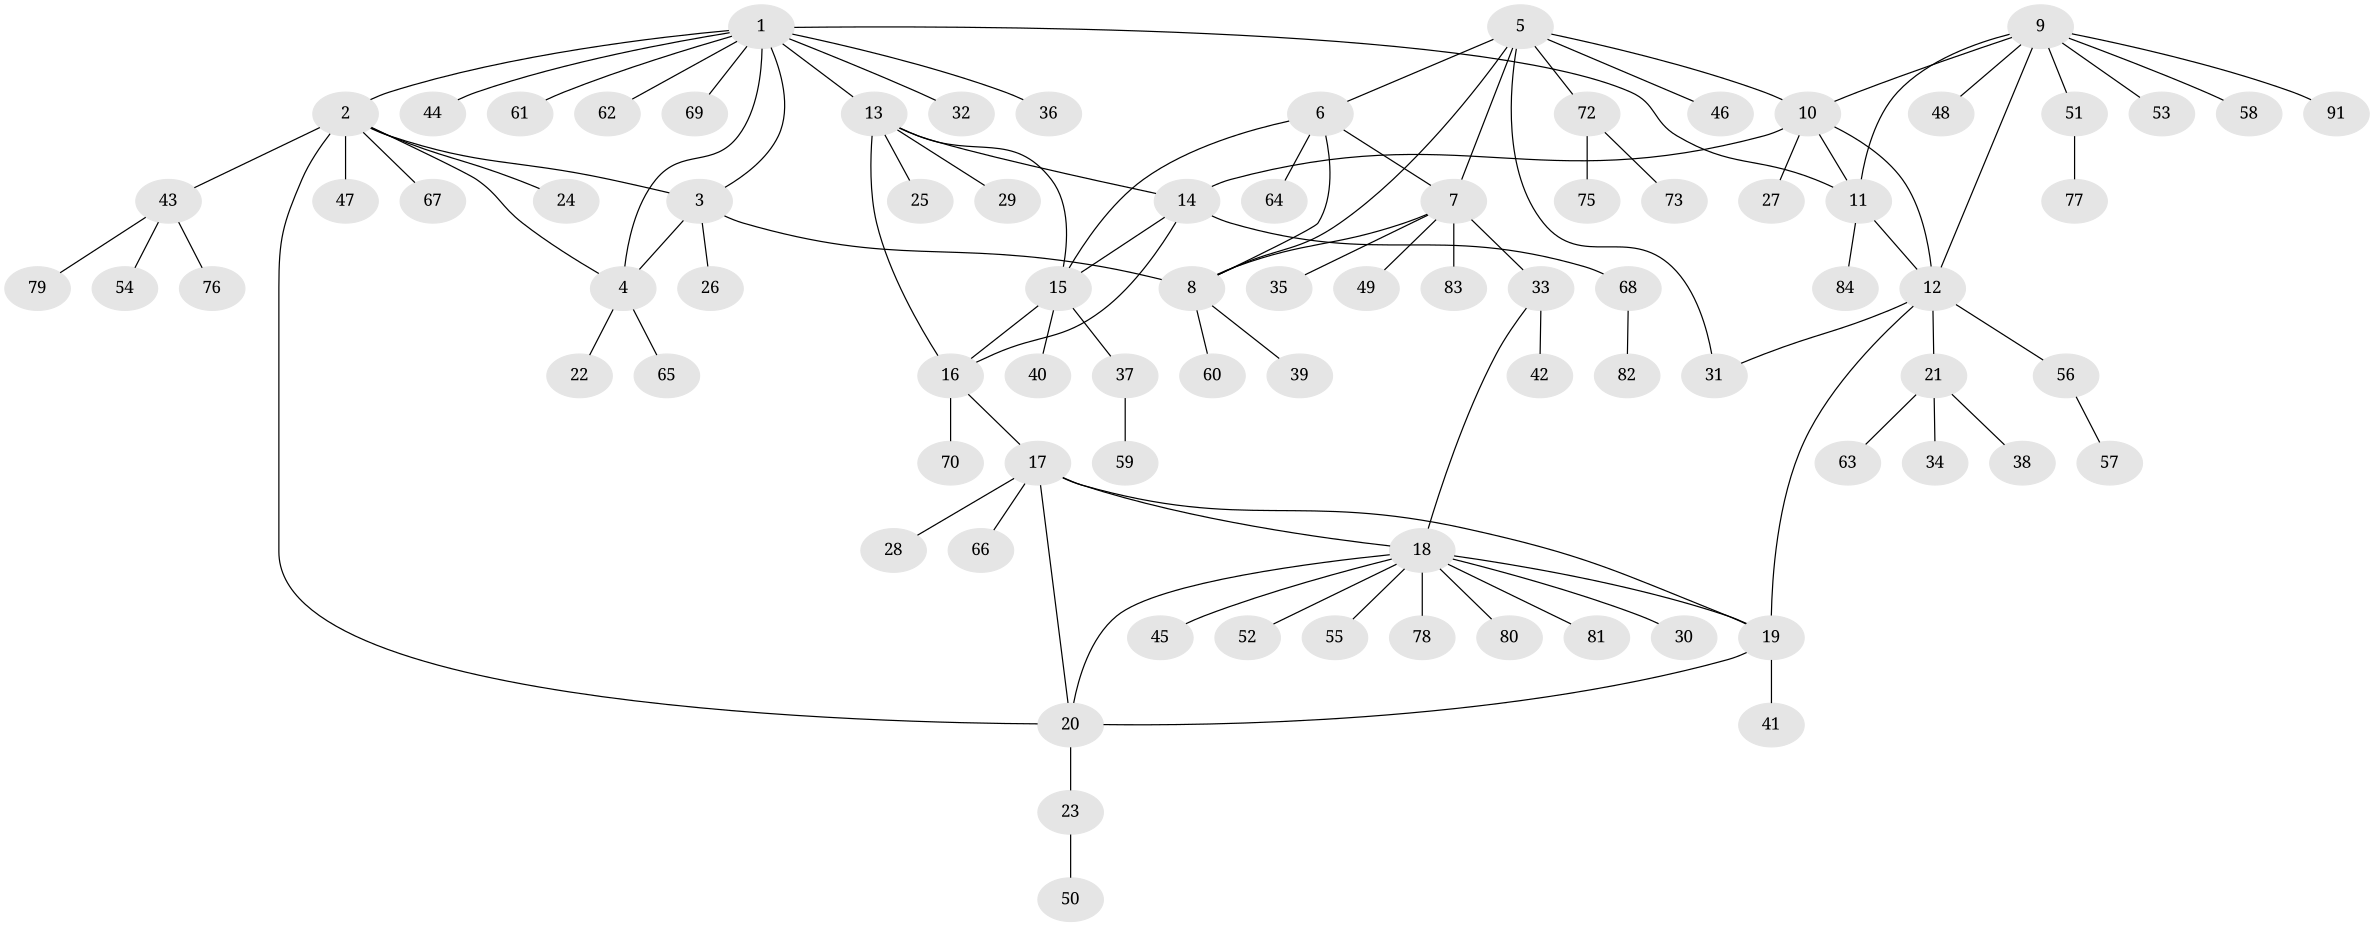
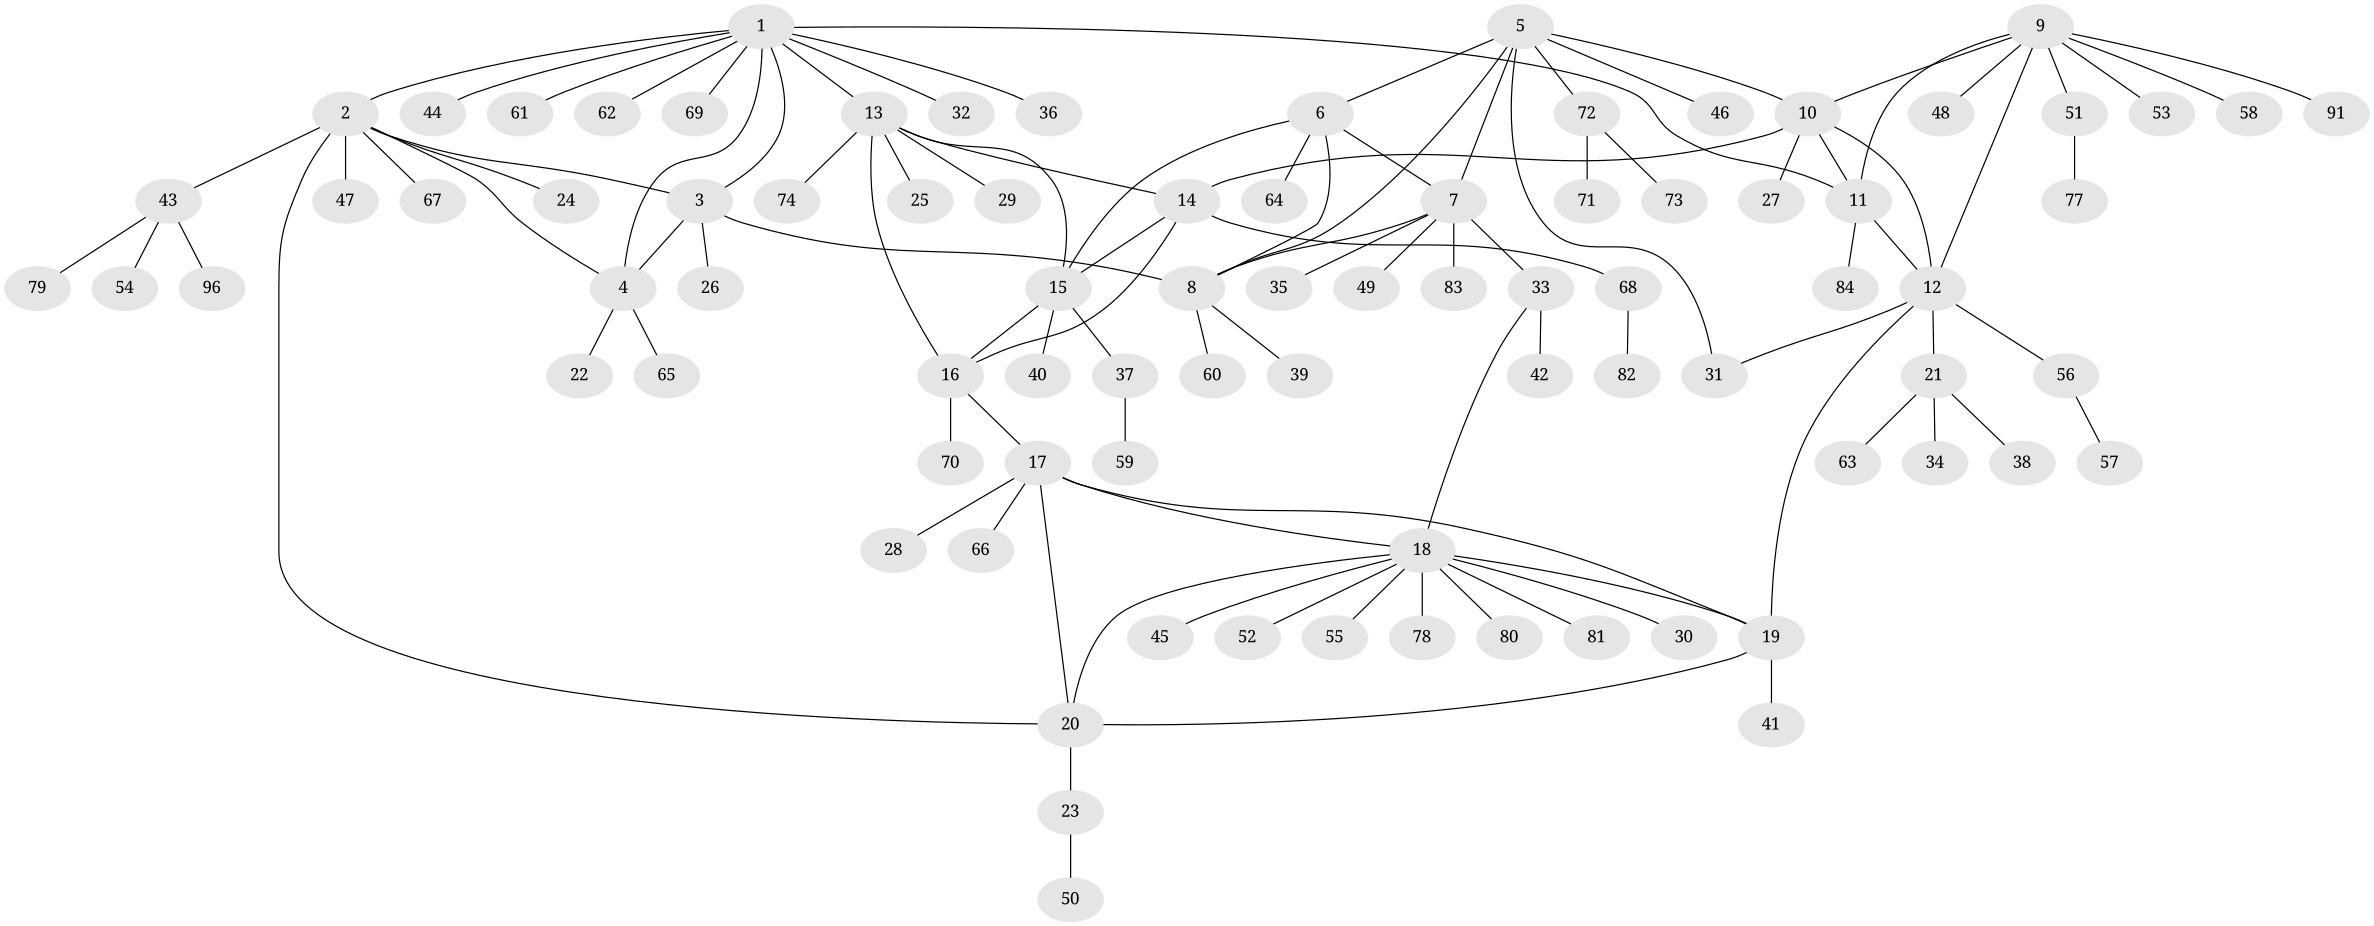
none -> (787, 201)
(1587, 201) -> (1587, 201)
(212, 289) -> (212, 289)
